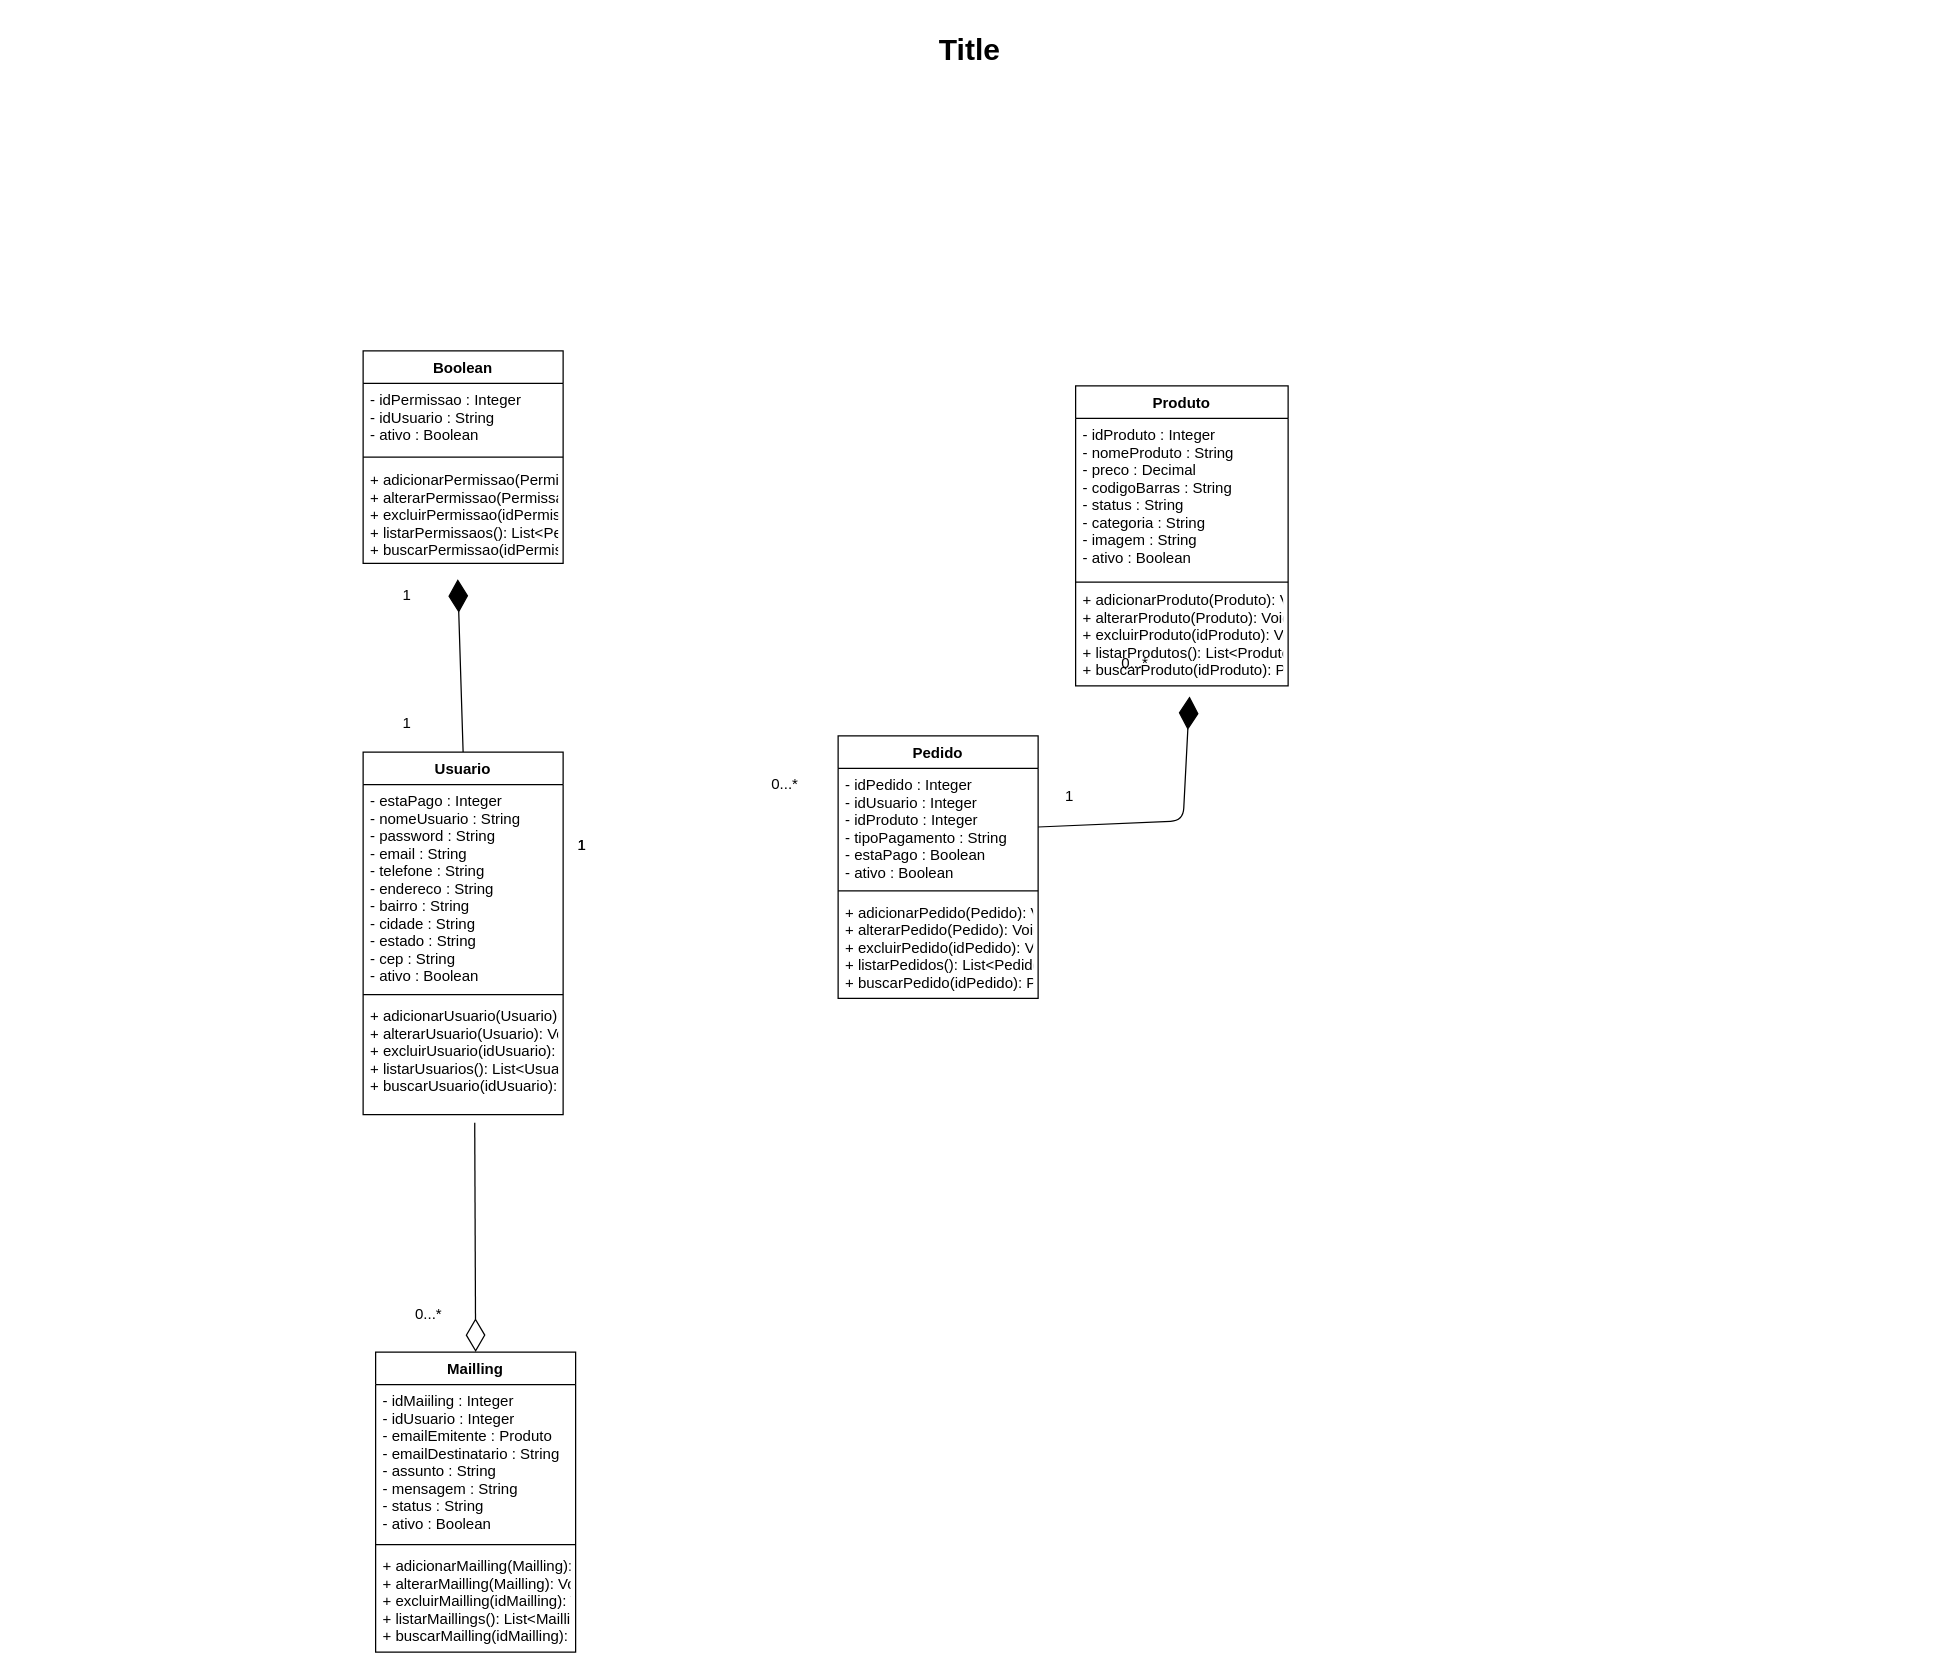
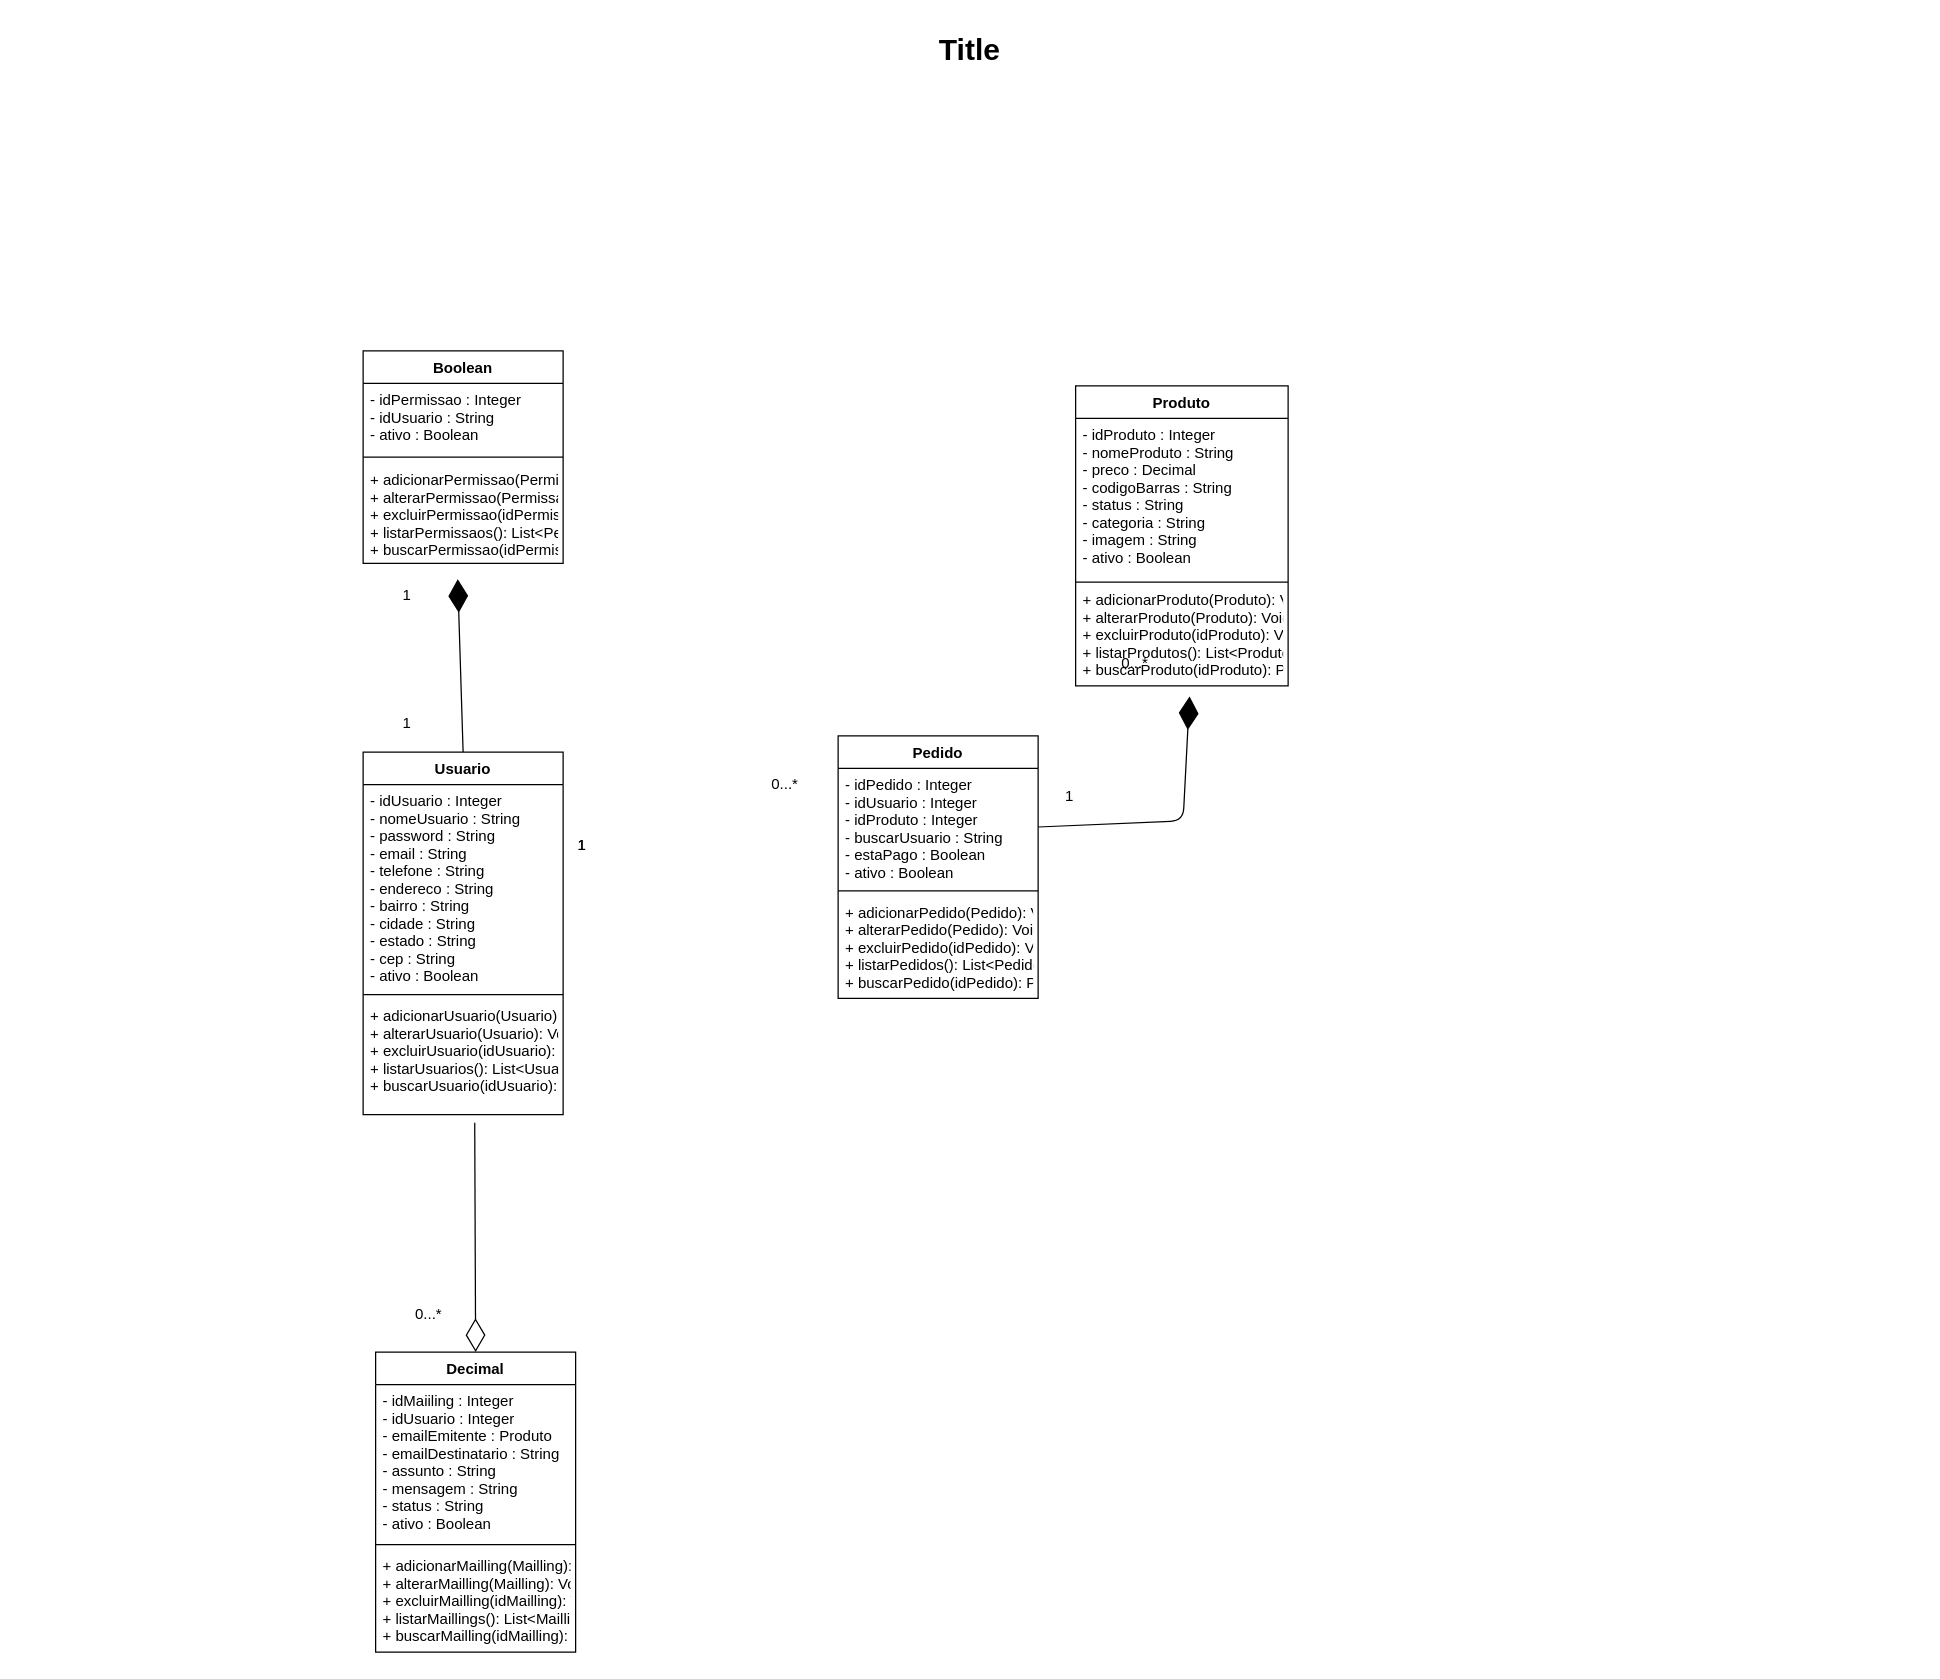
(917, 785) -> (917, 785)
(446, 801) -> (447, 801)
(475, 1369) -> (475, 1369)
